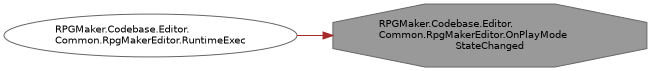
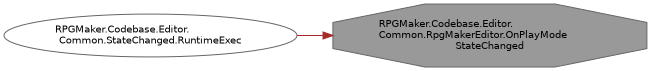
(150, 36) -> (150, 36)
